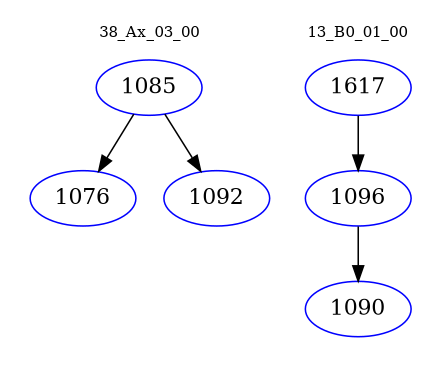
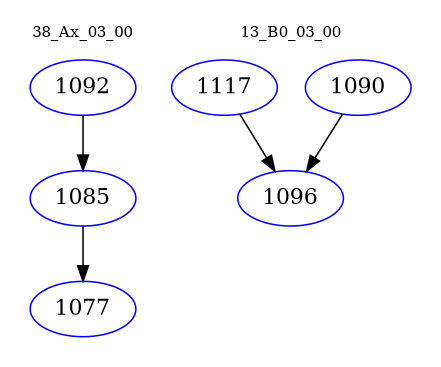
(358, 33) -> (291, 33)
(358, 88) -> (224, 88)
(179, 136) -> (83, 135)
(83, 198) -> (83, 309)
(358, 246) -> (329, 136)
